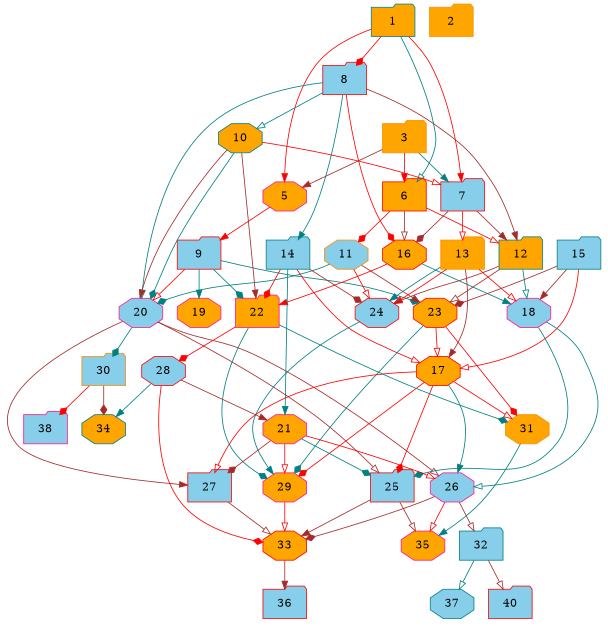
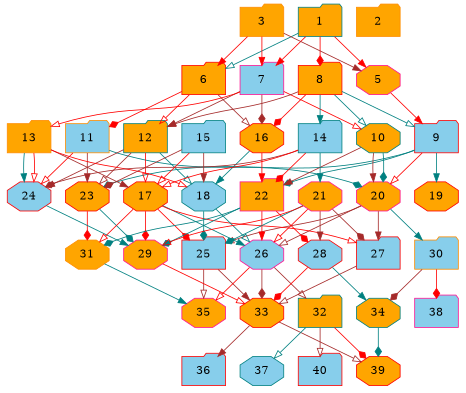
(345, 80) -> (320, 80)
(190, 147) -> (374, 107)
(348, 159) -> (315, 107)
(433, 167) -> (262, 45)
(463, 196) -> (262, 80)
none -> (262, 222)
(346, 255) -> (87, 138)
(141, 313) -> (378, 196)
(199, 313) -> (436, 196)
(529, 313) -> (204, 196)
(125, 338) -> (404, 222)
(437, 338) -> (146, 163)
none -> (378, 371)
(216, 397) -> (320, 222)
(481, 546) -> (320, 313)
